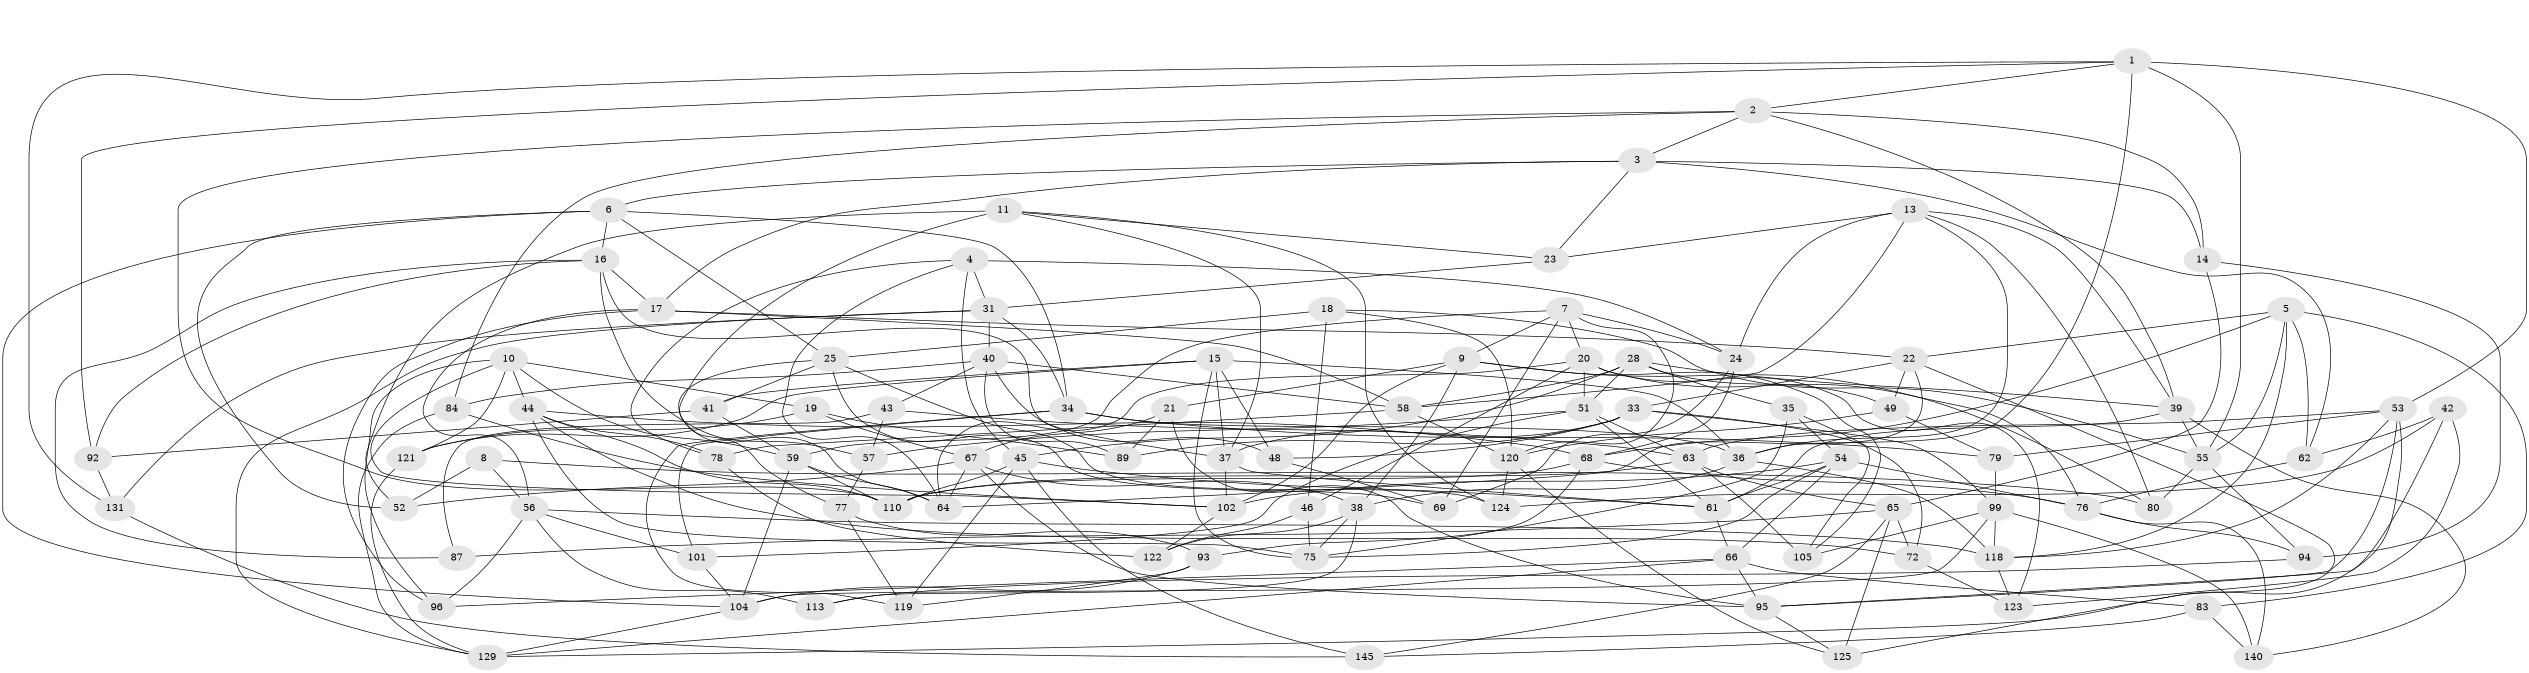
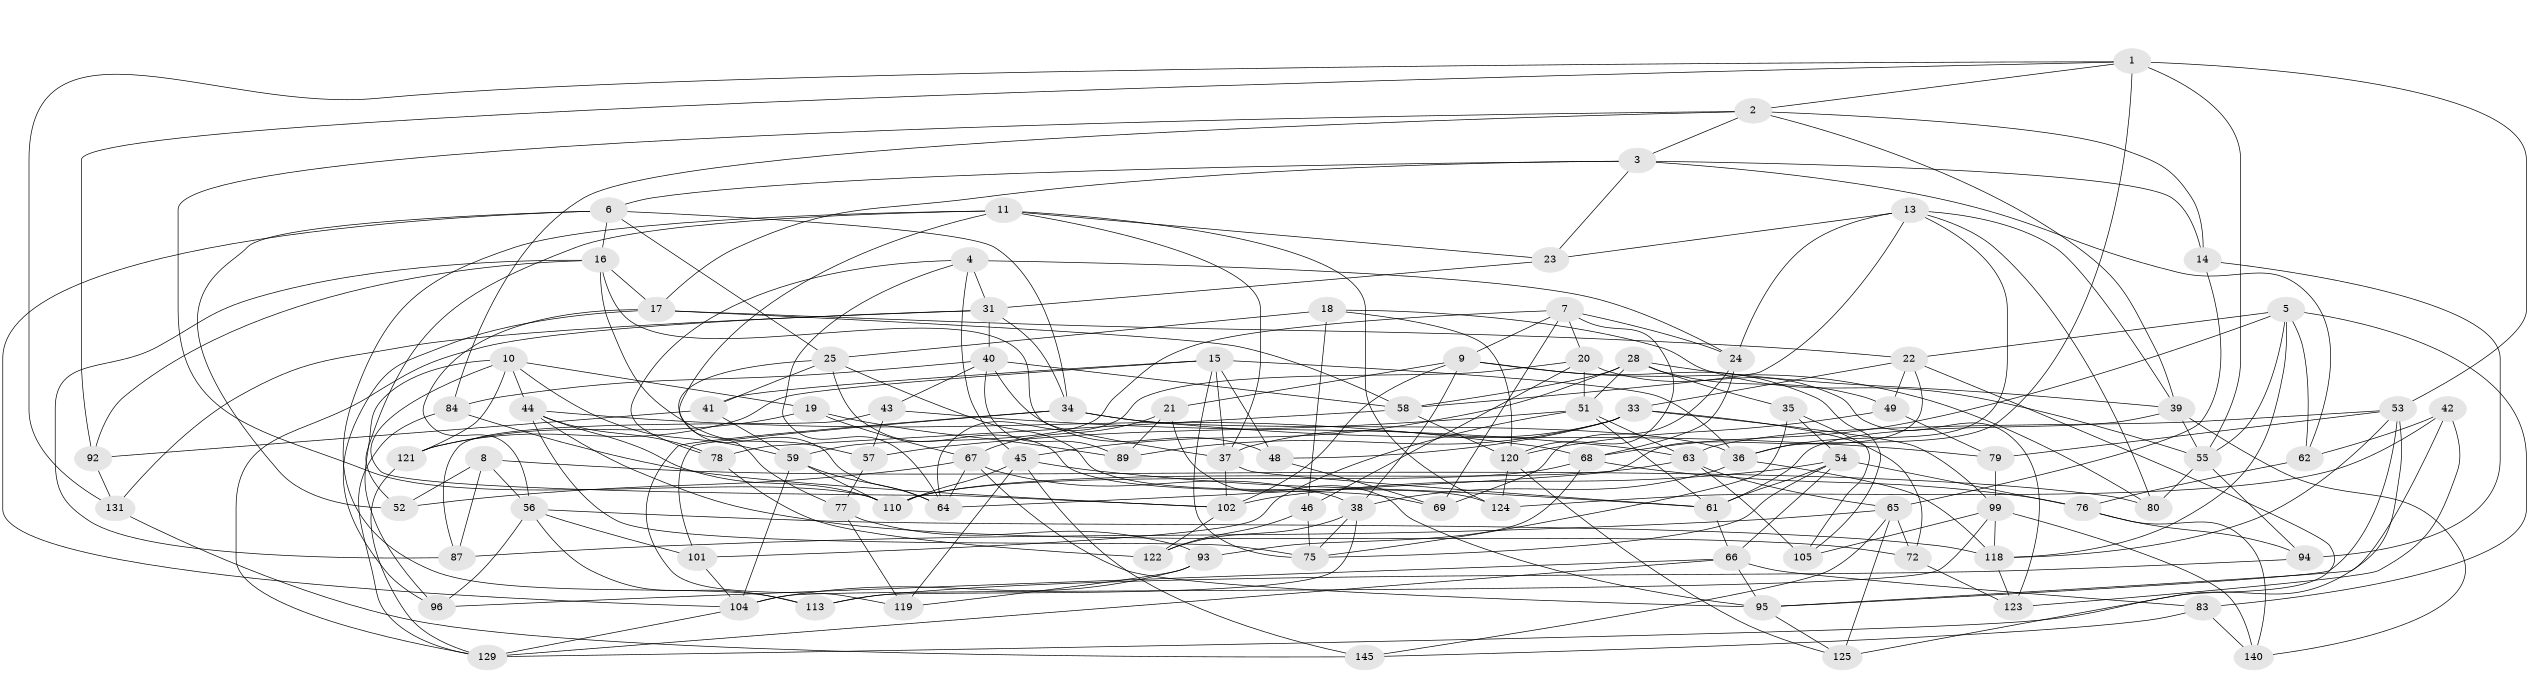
none -> (379, 342)
(1984, 412) -> none
none -> (470, 508)
